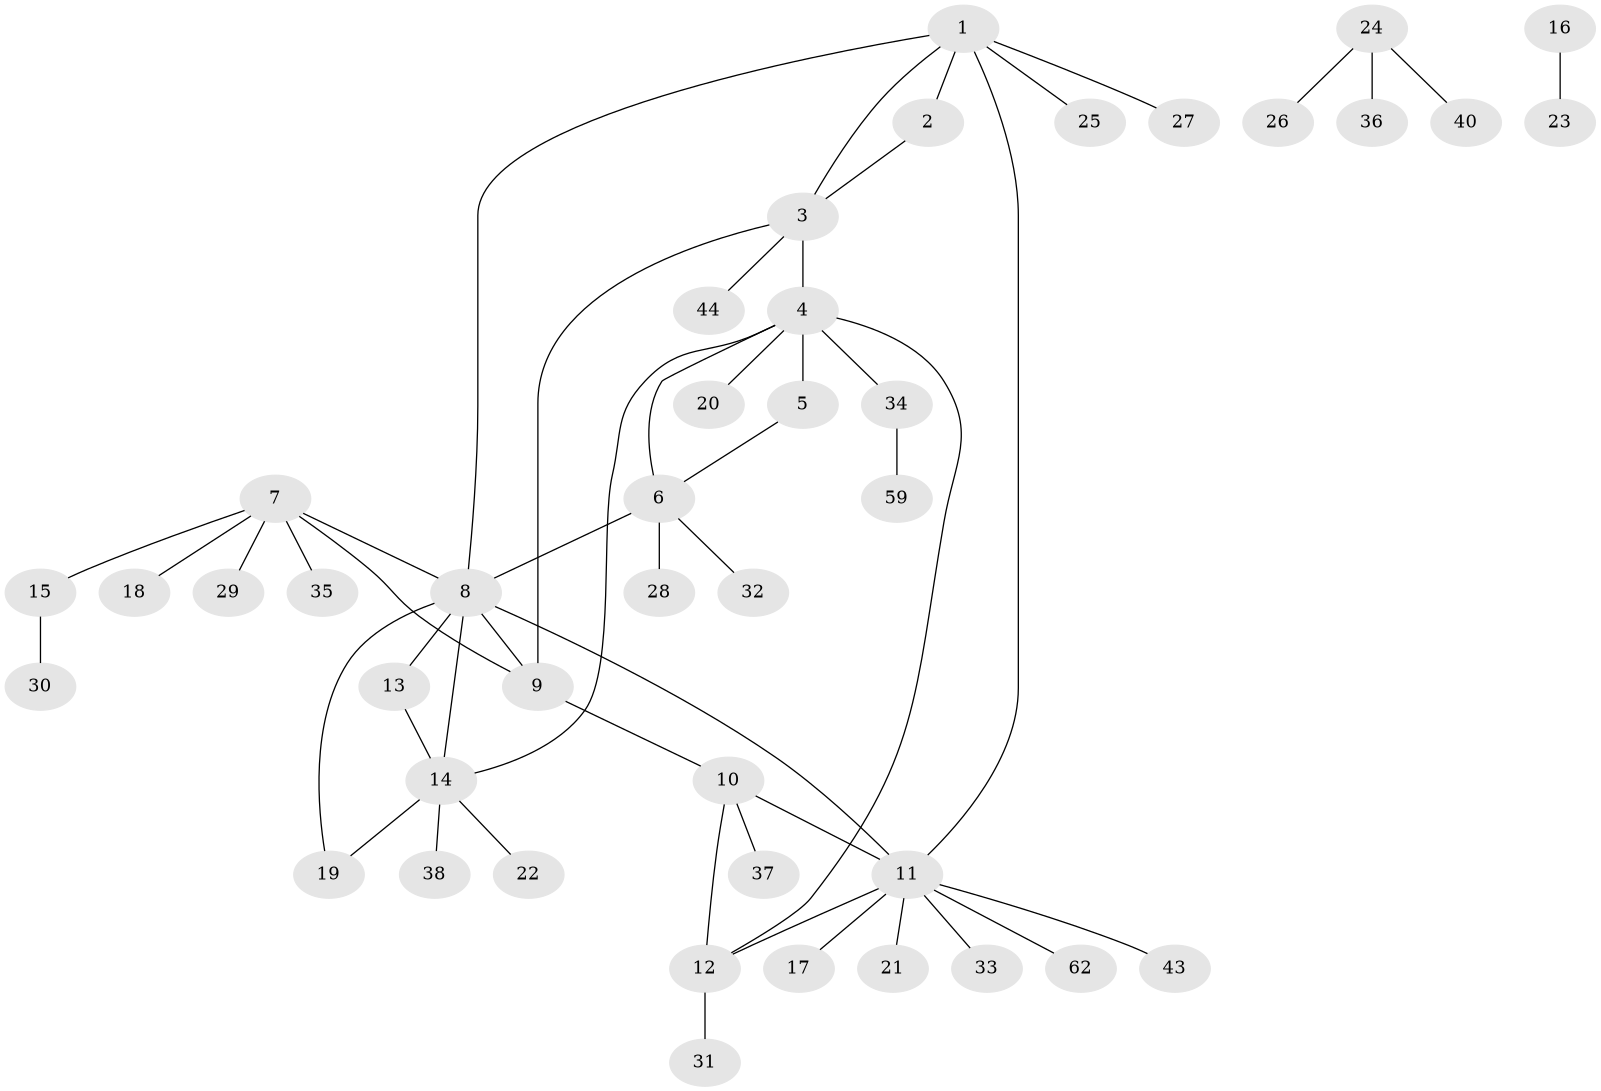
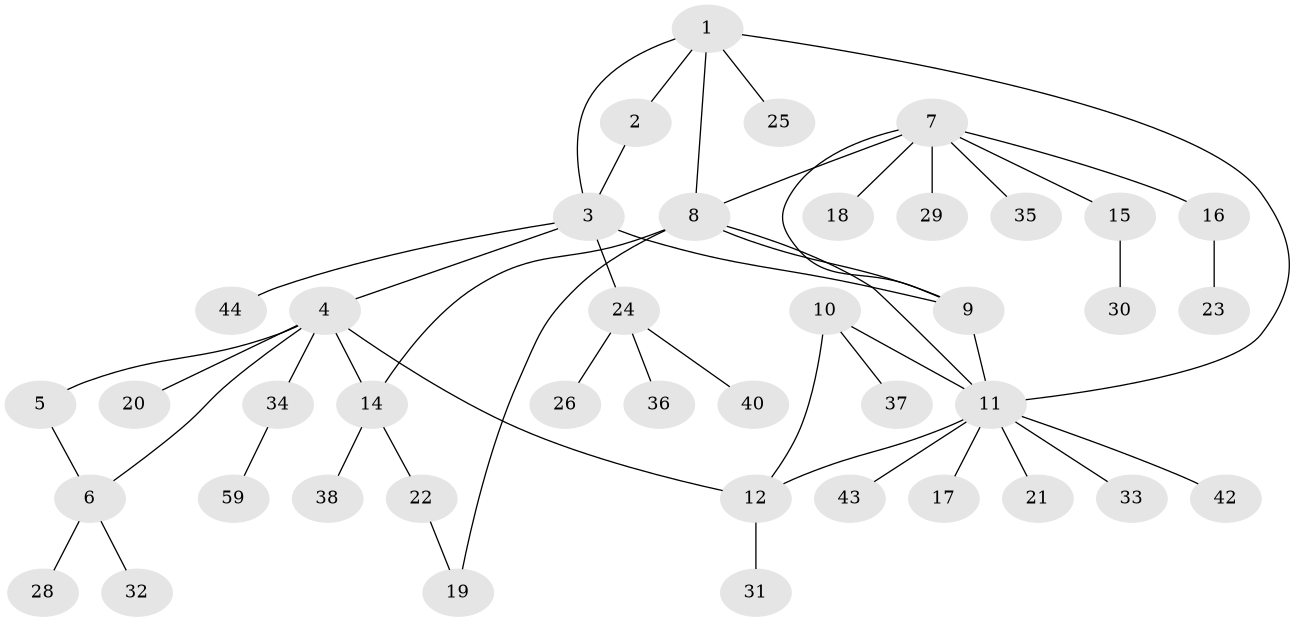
(1184, 123) -> none
none -> (1077, 163)
none -> (610, 272)
(563, 546) -> none
(394, 687) -> none
(633, 734) -> (980, 358)
(385, 828) -> (440, 546)
(1081, 969) -> (1226, 499)
